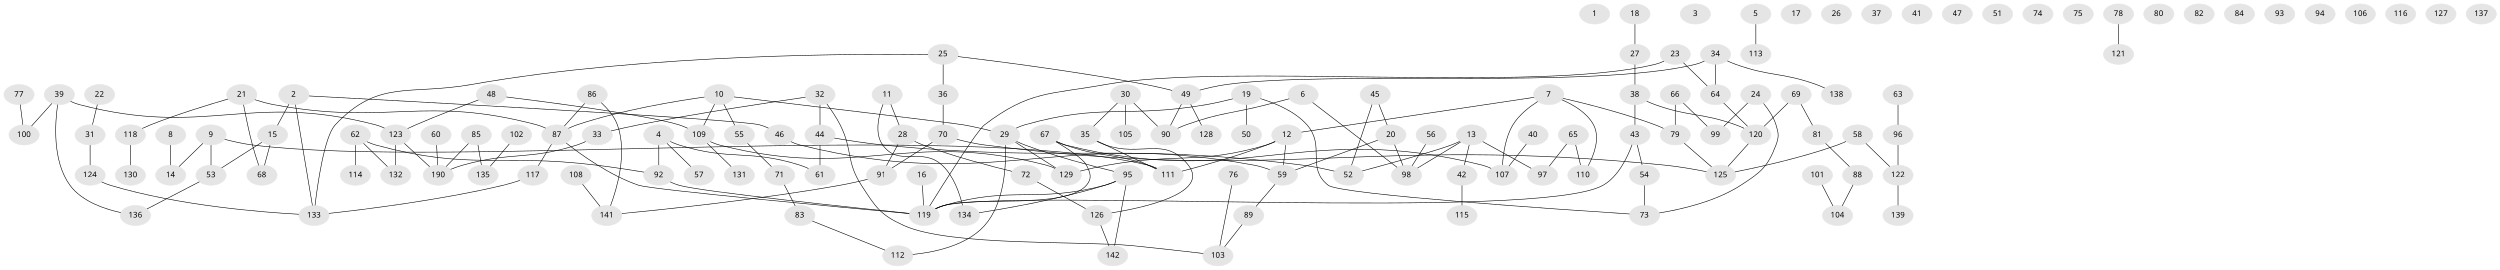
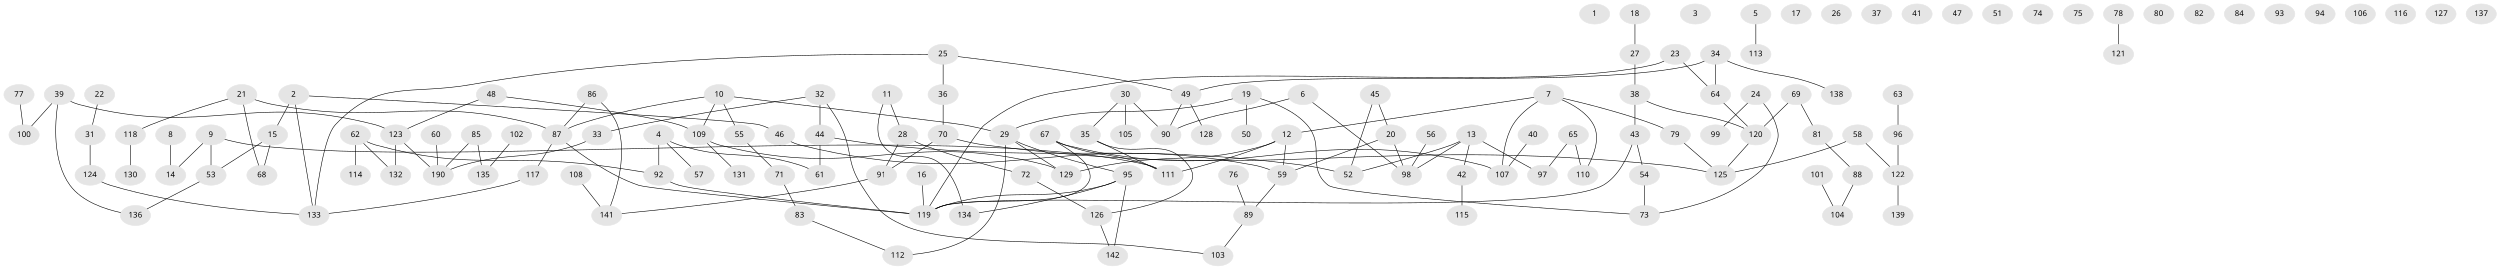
(1675, 95) -> none
(1226, 215) -> (1241, 195)
